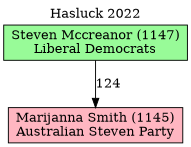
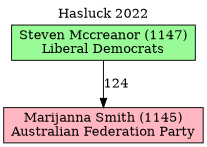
(96, 125) -> (103, 125)
